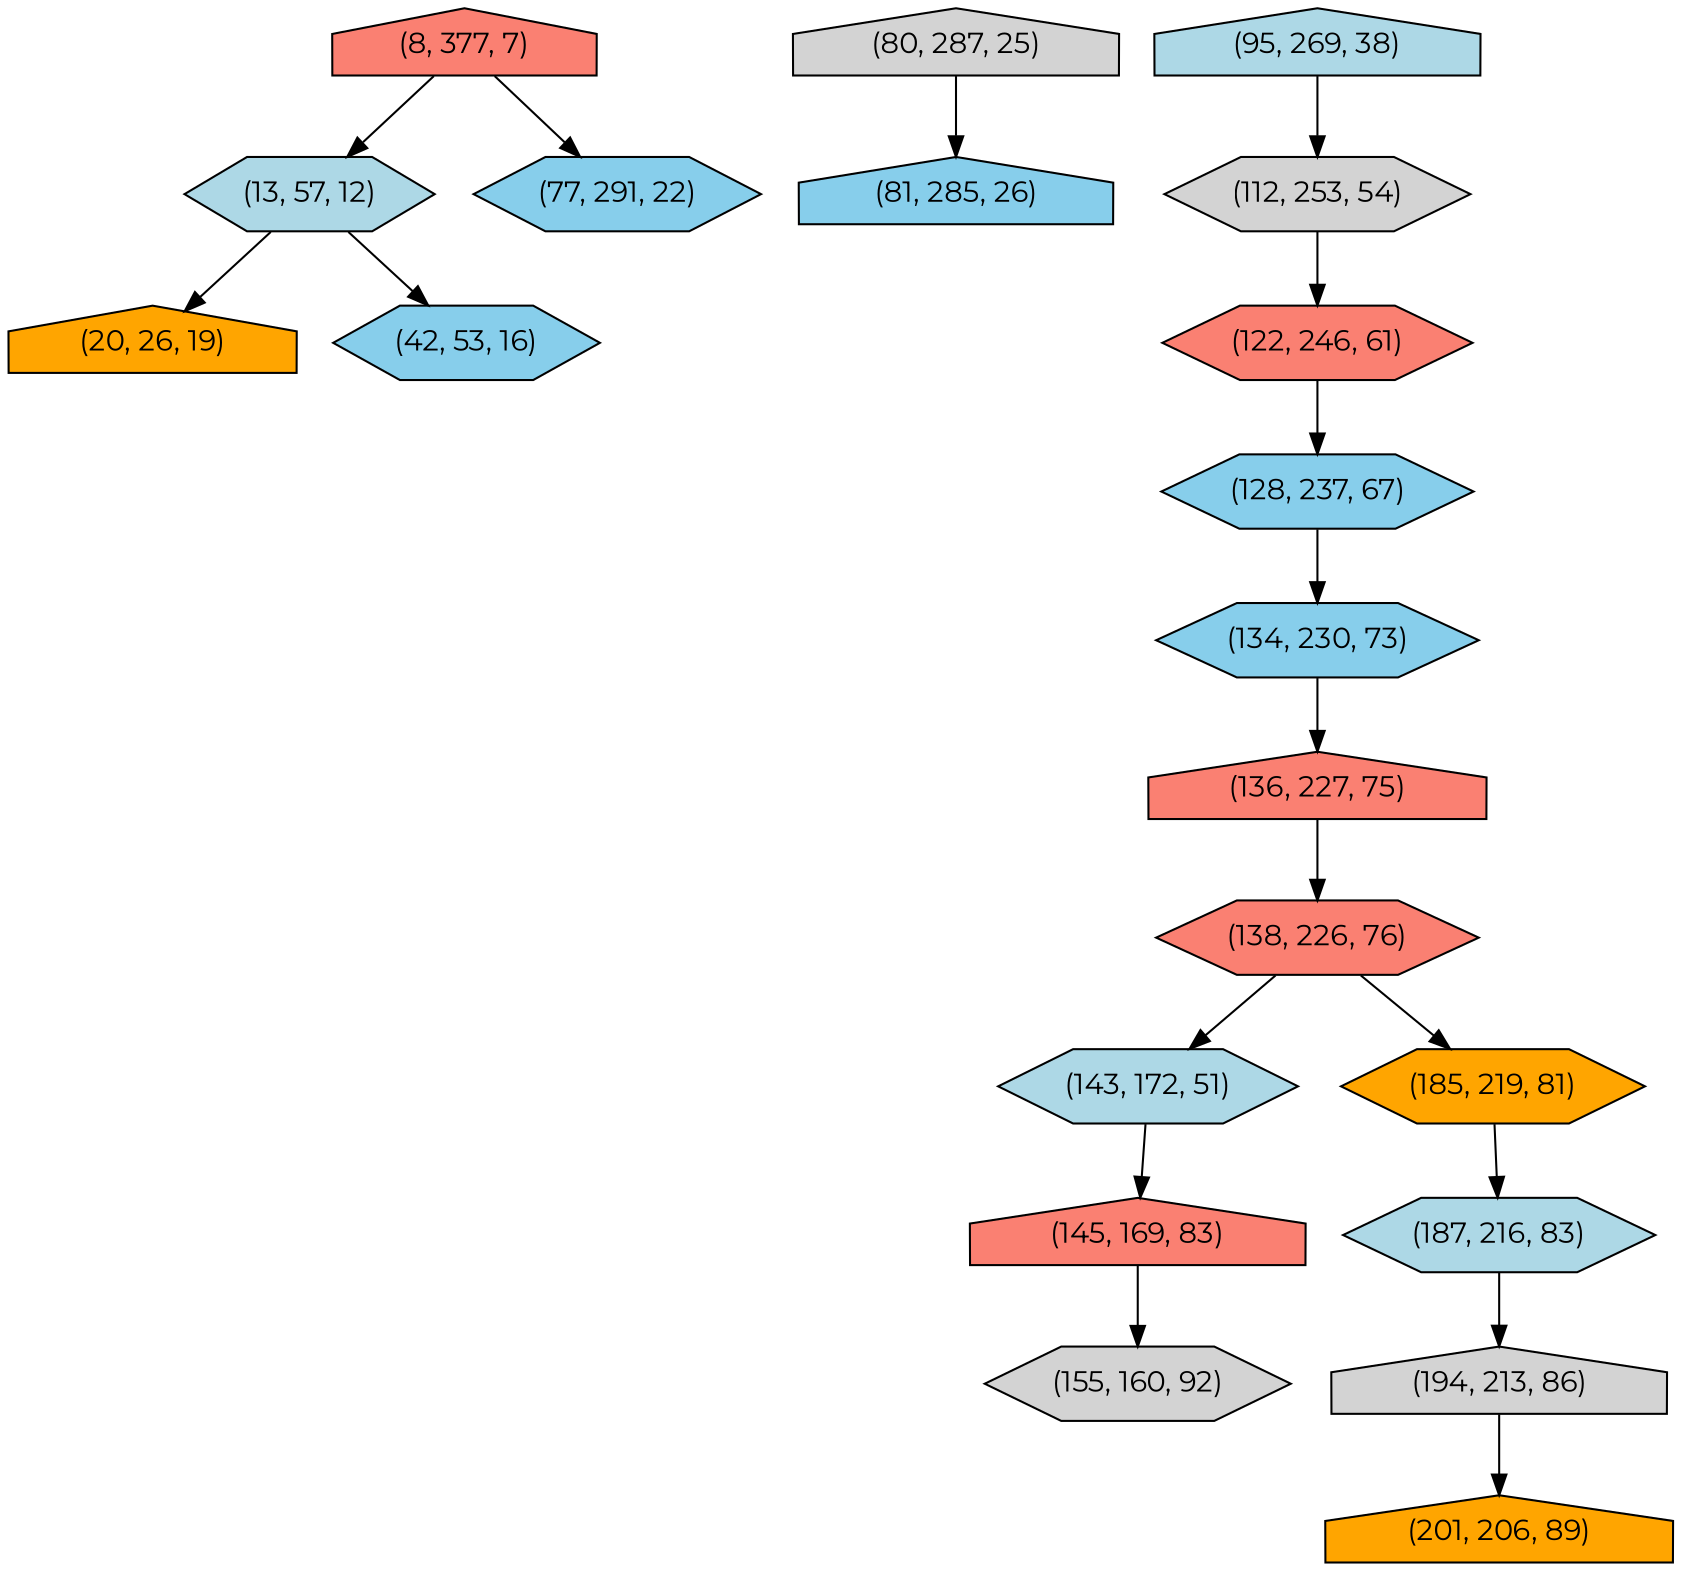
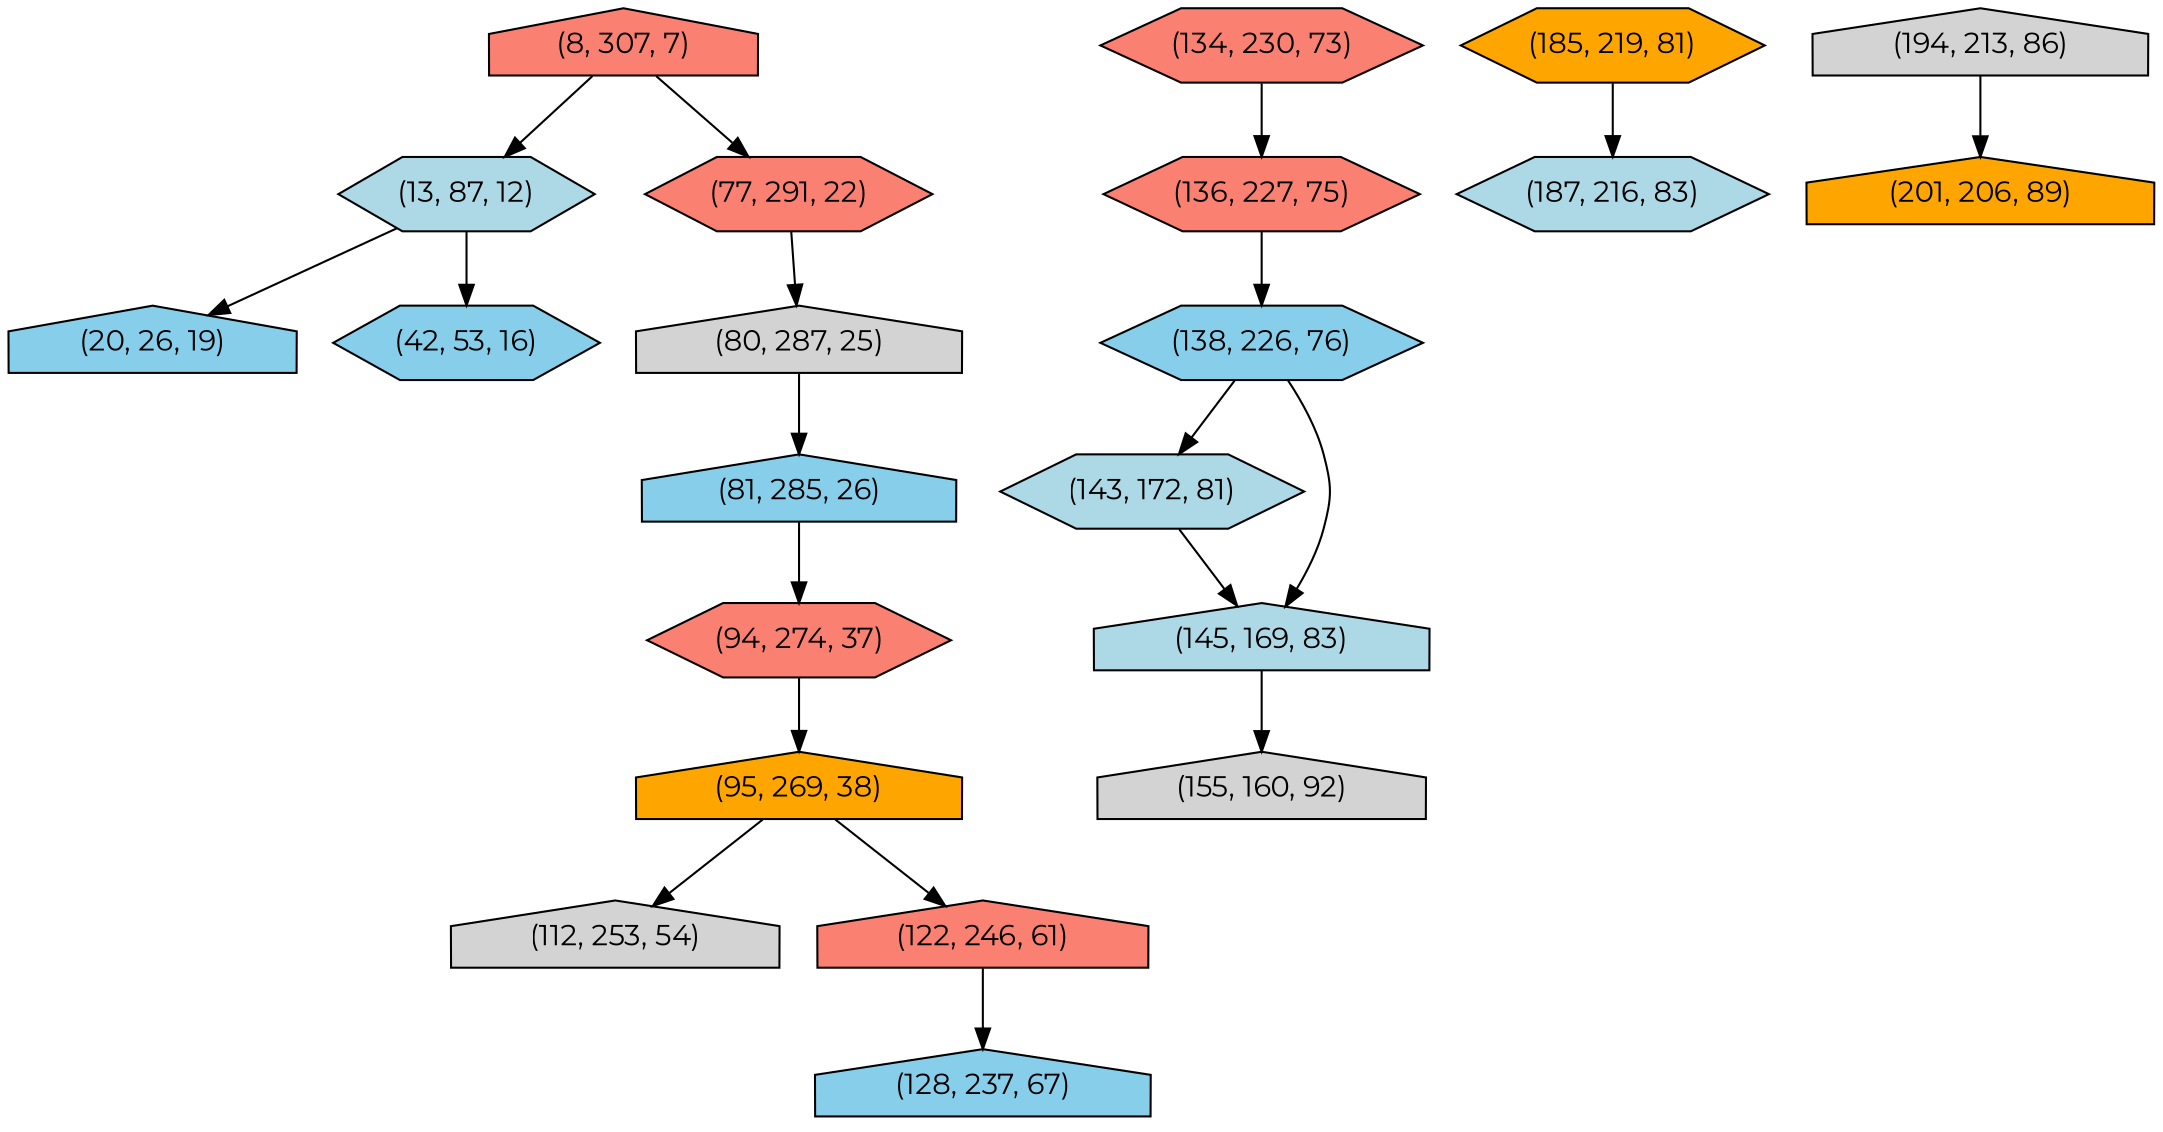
(464, 45) -> (623, 45)
(1317, 45) -> (799, 789)
(310, 194) -> (467, 194)
(617, 194) -> (789, 194)
(1317, 194) -> (615, 938)
none -> (793, 258)
(1317, 258) -> (882, 856)
(153, 343) -> (153, 343)
(1317, 343) -> (983, 938)
(1317, 492) -> (983, 1086)
(1317, 556) -> none
none -> (799, 640)
(1317, 640) -> (1262, 45)
(1317, 789) -> (1262, 194)
(1317, 938) -> (1262, 343)
(1397, 1006) -> (1330, 483)
(1148, 1086) -> (1152, 492)
(1138, 1235) -> (1262, 640)
(1499, 1299) -> none
(1138, 1384) -> (1262, 789)
